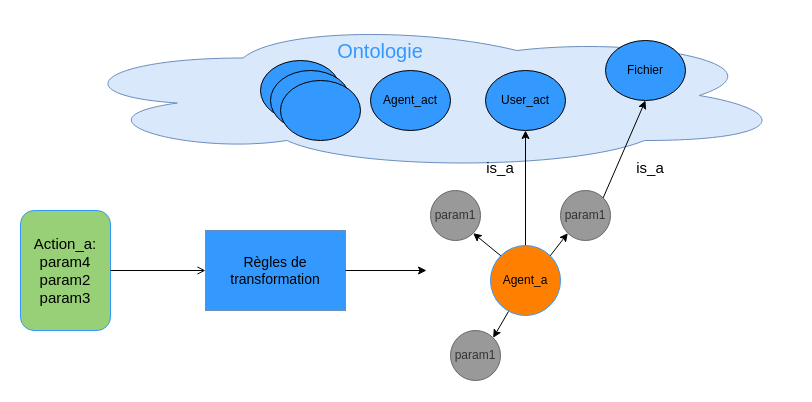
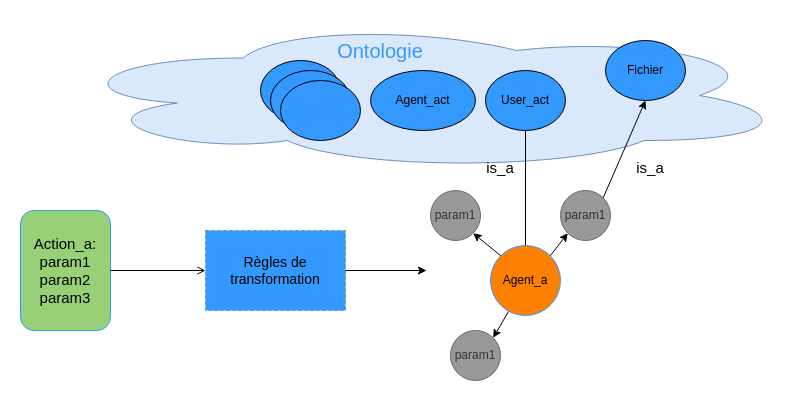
(411, 101) -> (423, 101)
(526, 139) -> (526, 137)
(66, 271) -> (66, 271)
(276, 271) -> (276, 271)
